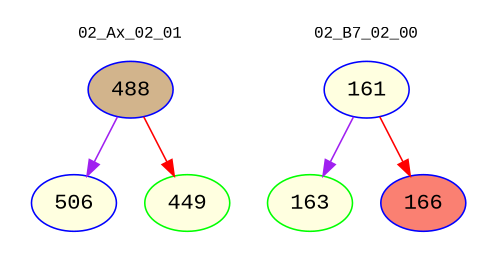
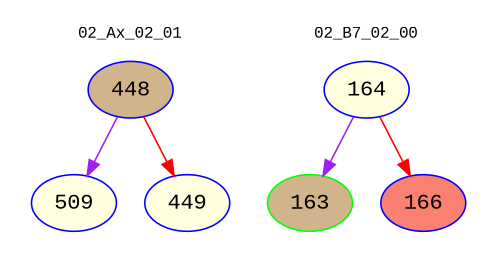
(131, 90) -> (131, 90)
(367, 90) -> (367, 90)
(74, 203) -> (74, 203)
(187, 203) -> (187, 203)
(310, 203) -> (310, 203)
